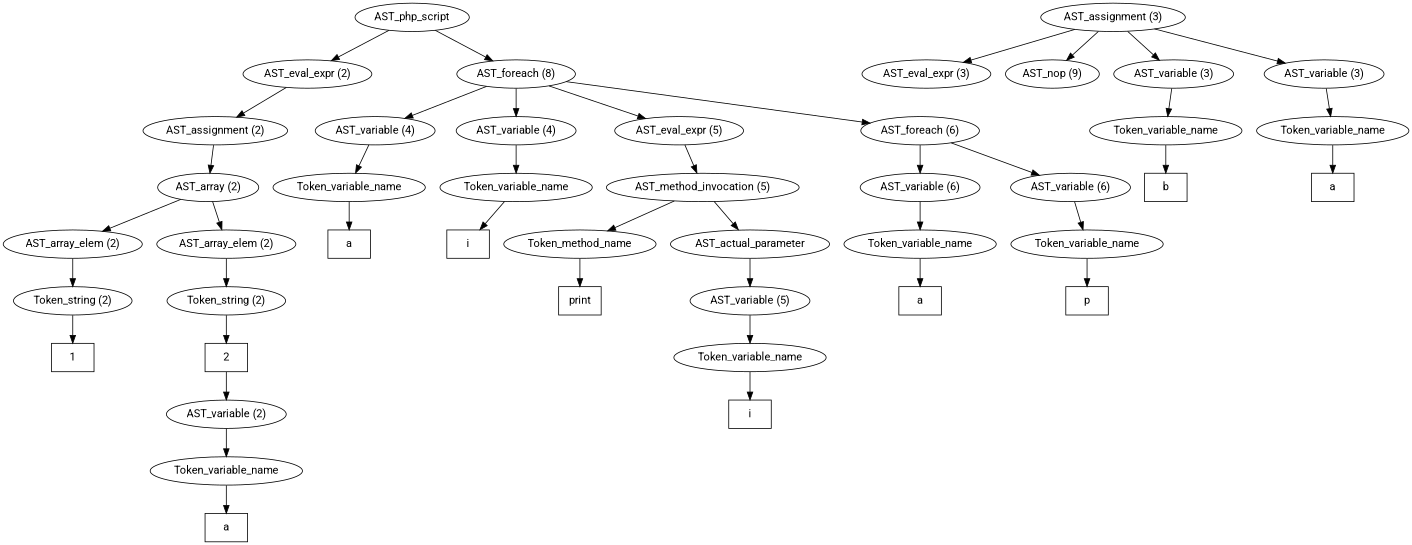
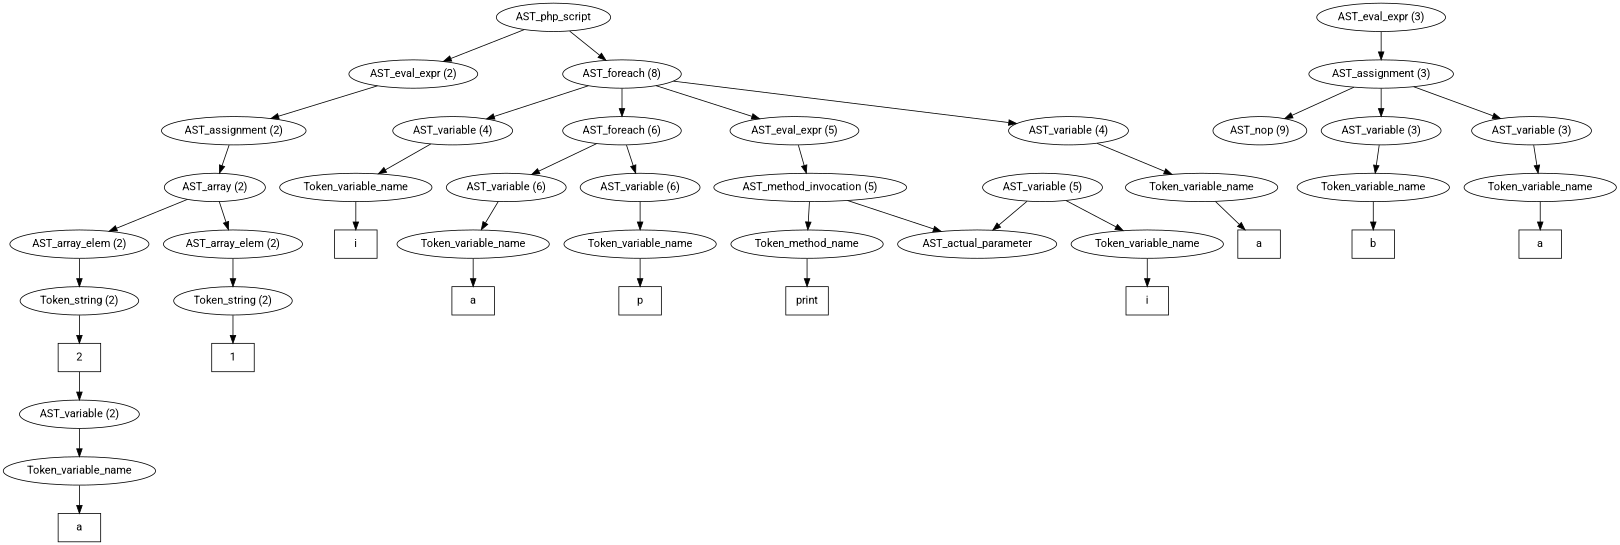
(1023, 45) -> (1381, 42)
(750, 269) -> (1013, 213)
